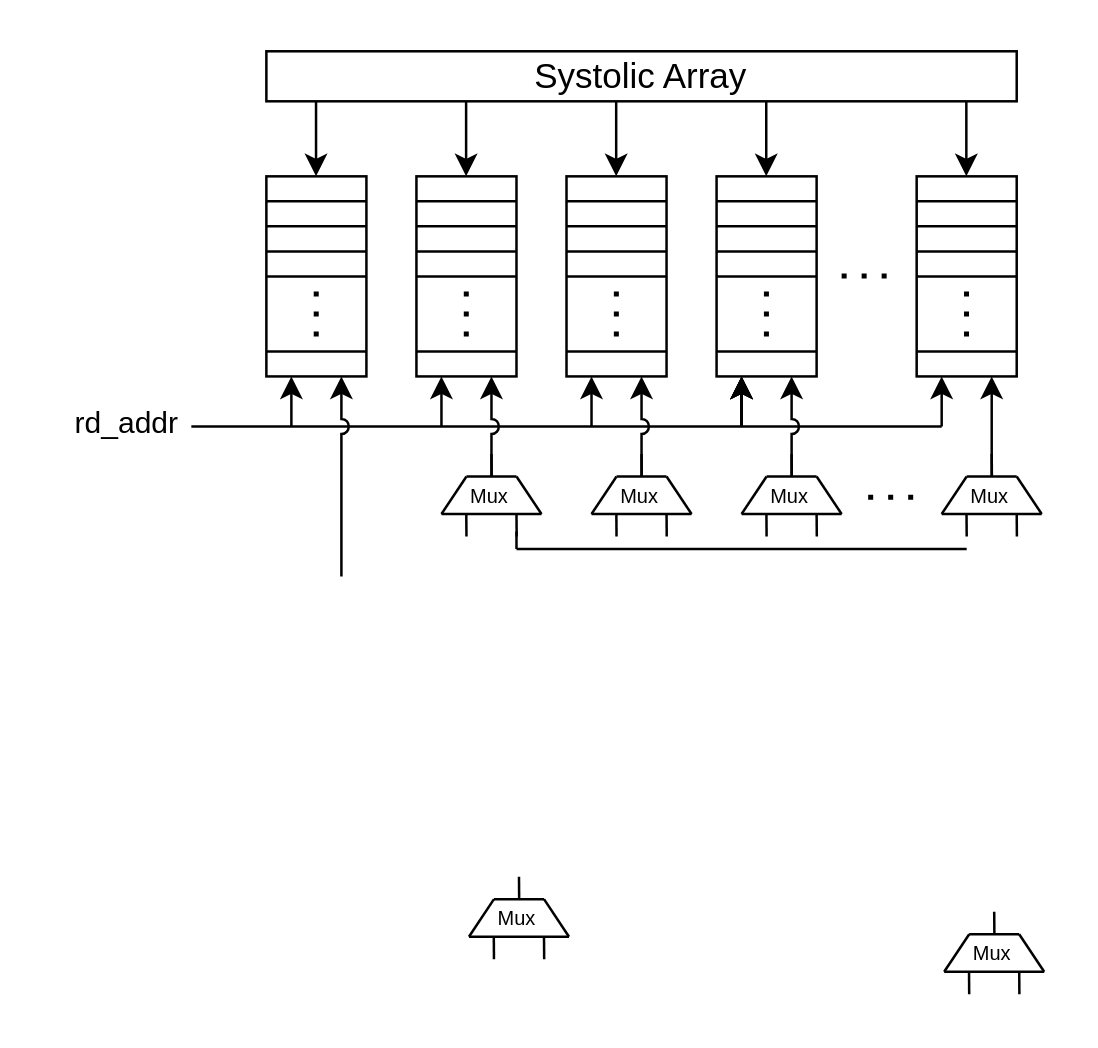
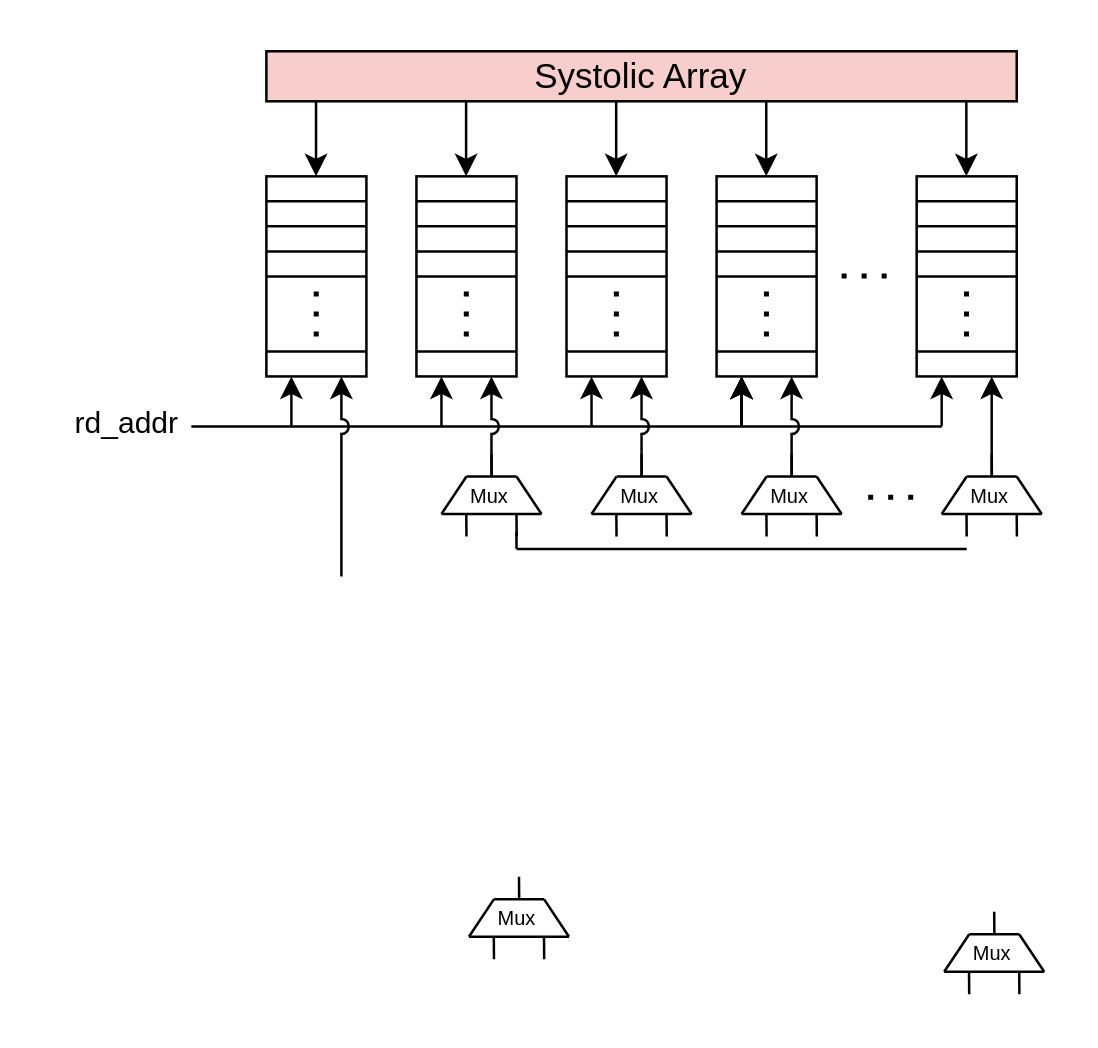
(641, 76) -> (641, 76)
